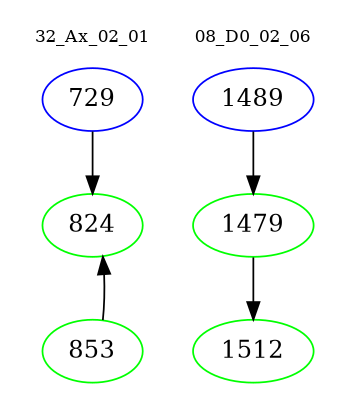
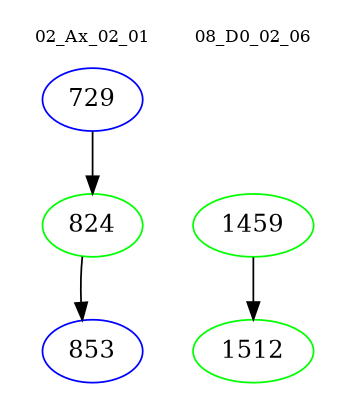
(93, 38) -> (93, 38)
(253, 100) -> none
(253, 225) -> (253, 225)
(104, 297) -> (81, 280)
(93, 351) -> (93, 351)
